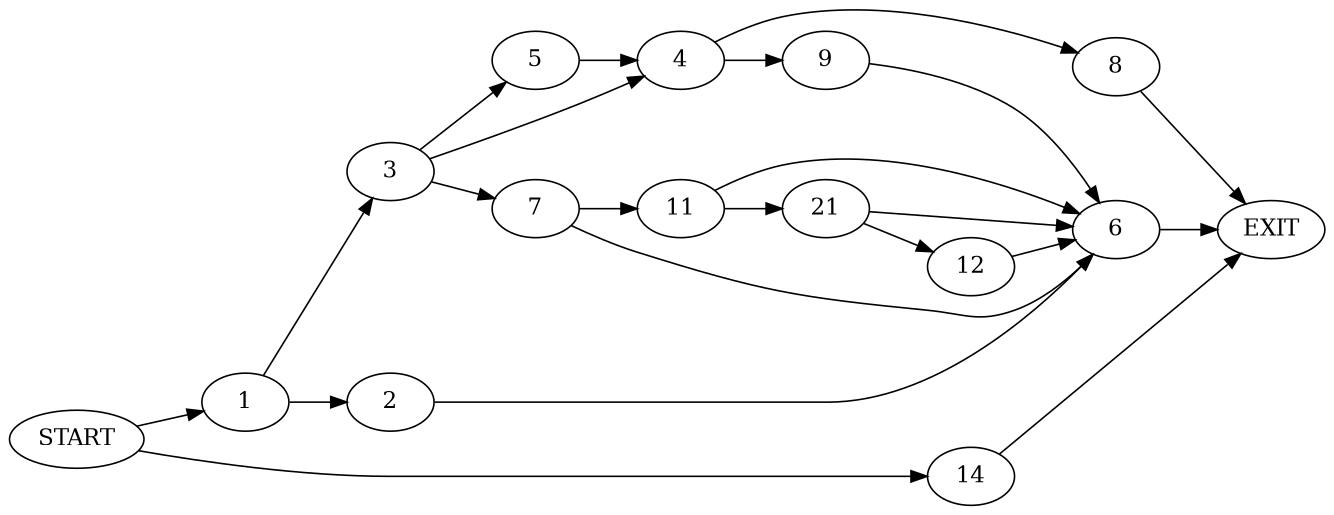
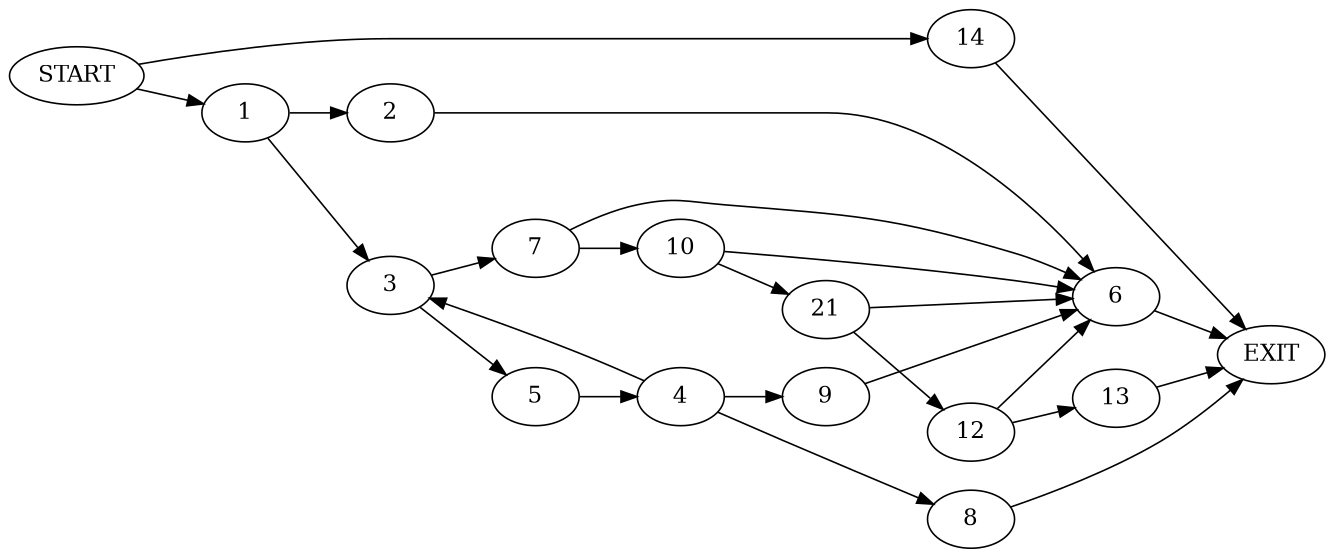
(530, 123) -> (546, 340)
(681, 209) -> (681, 248)
none -> (1116, 398)
